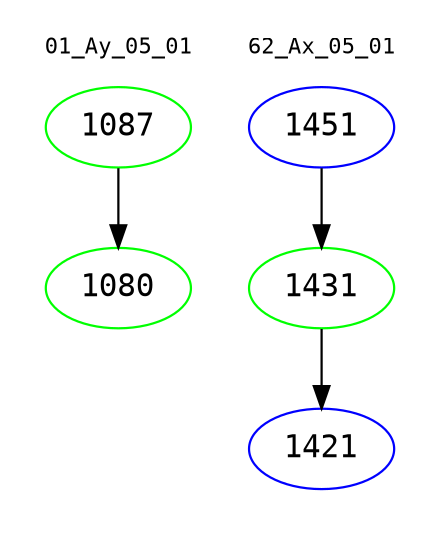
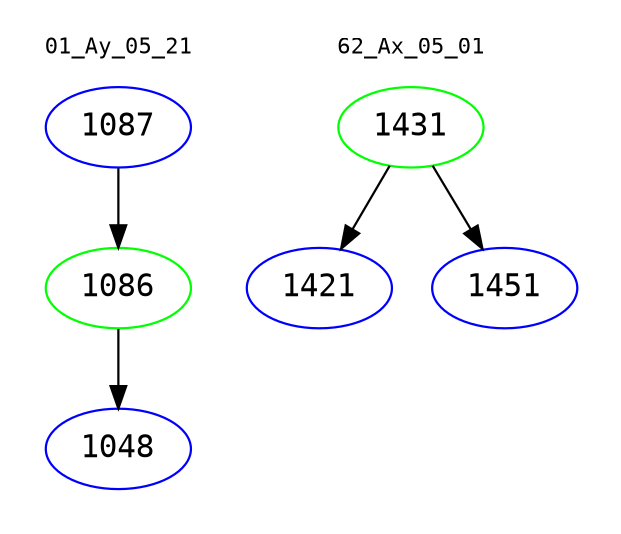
(119, 48) -> (119, 48)
(118, 127) -> (118, 127)
(322, 197) -> (452, 198)
(118, 288) -> (118, 288)
none -> (118, 449)
